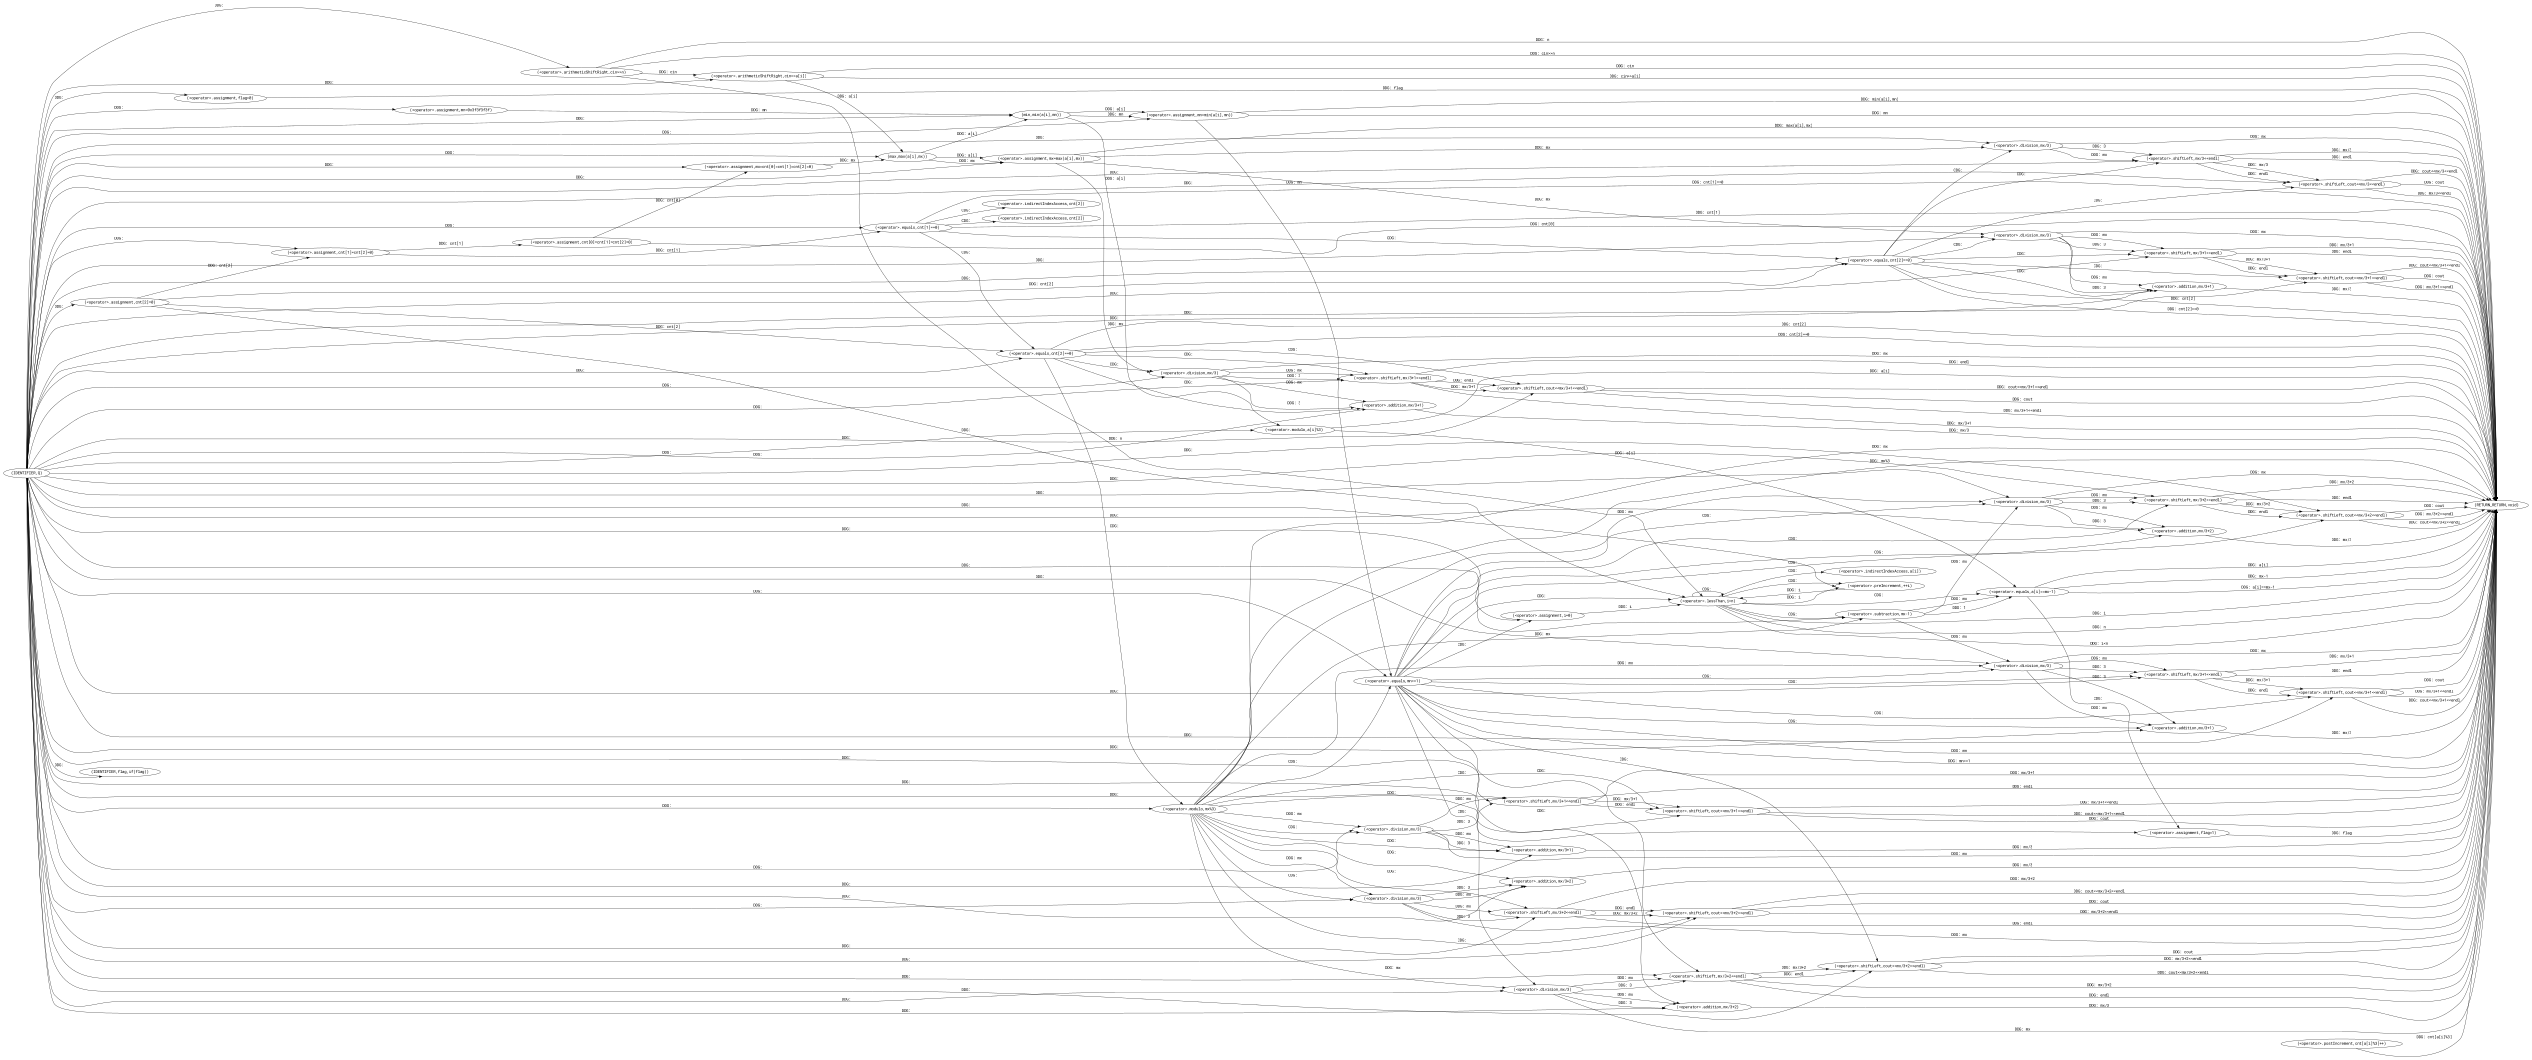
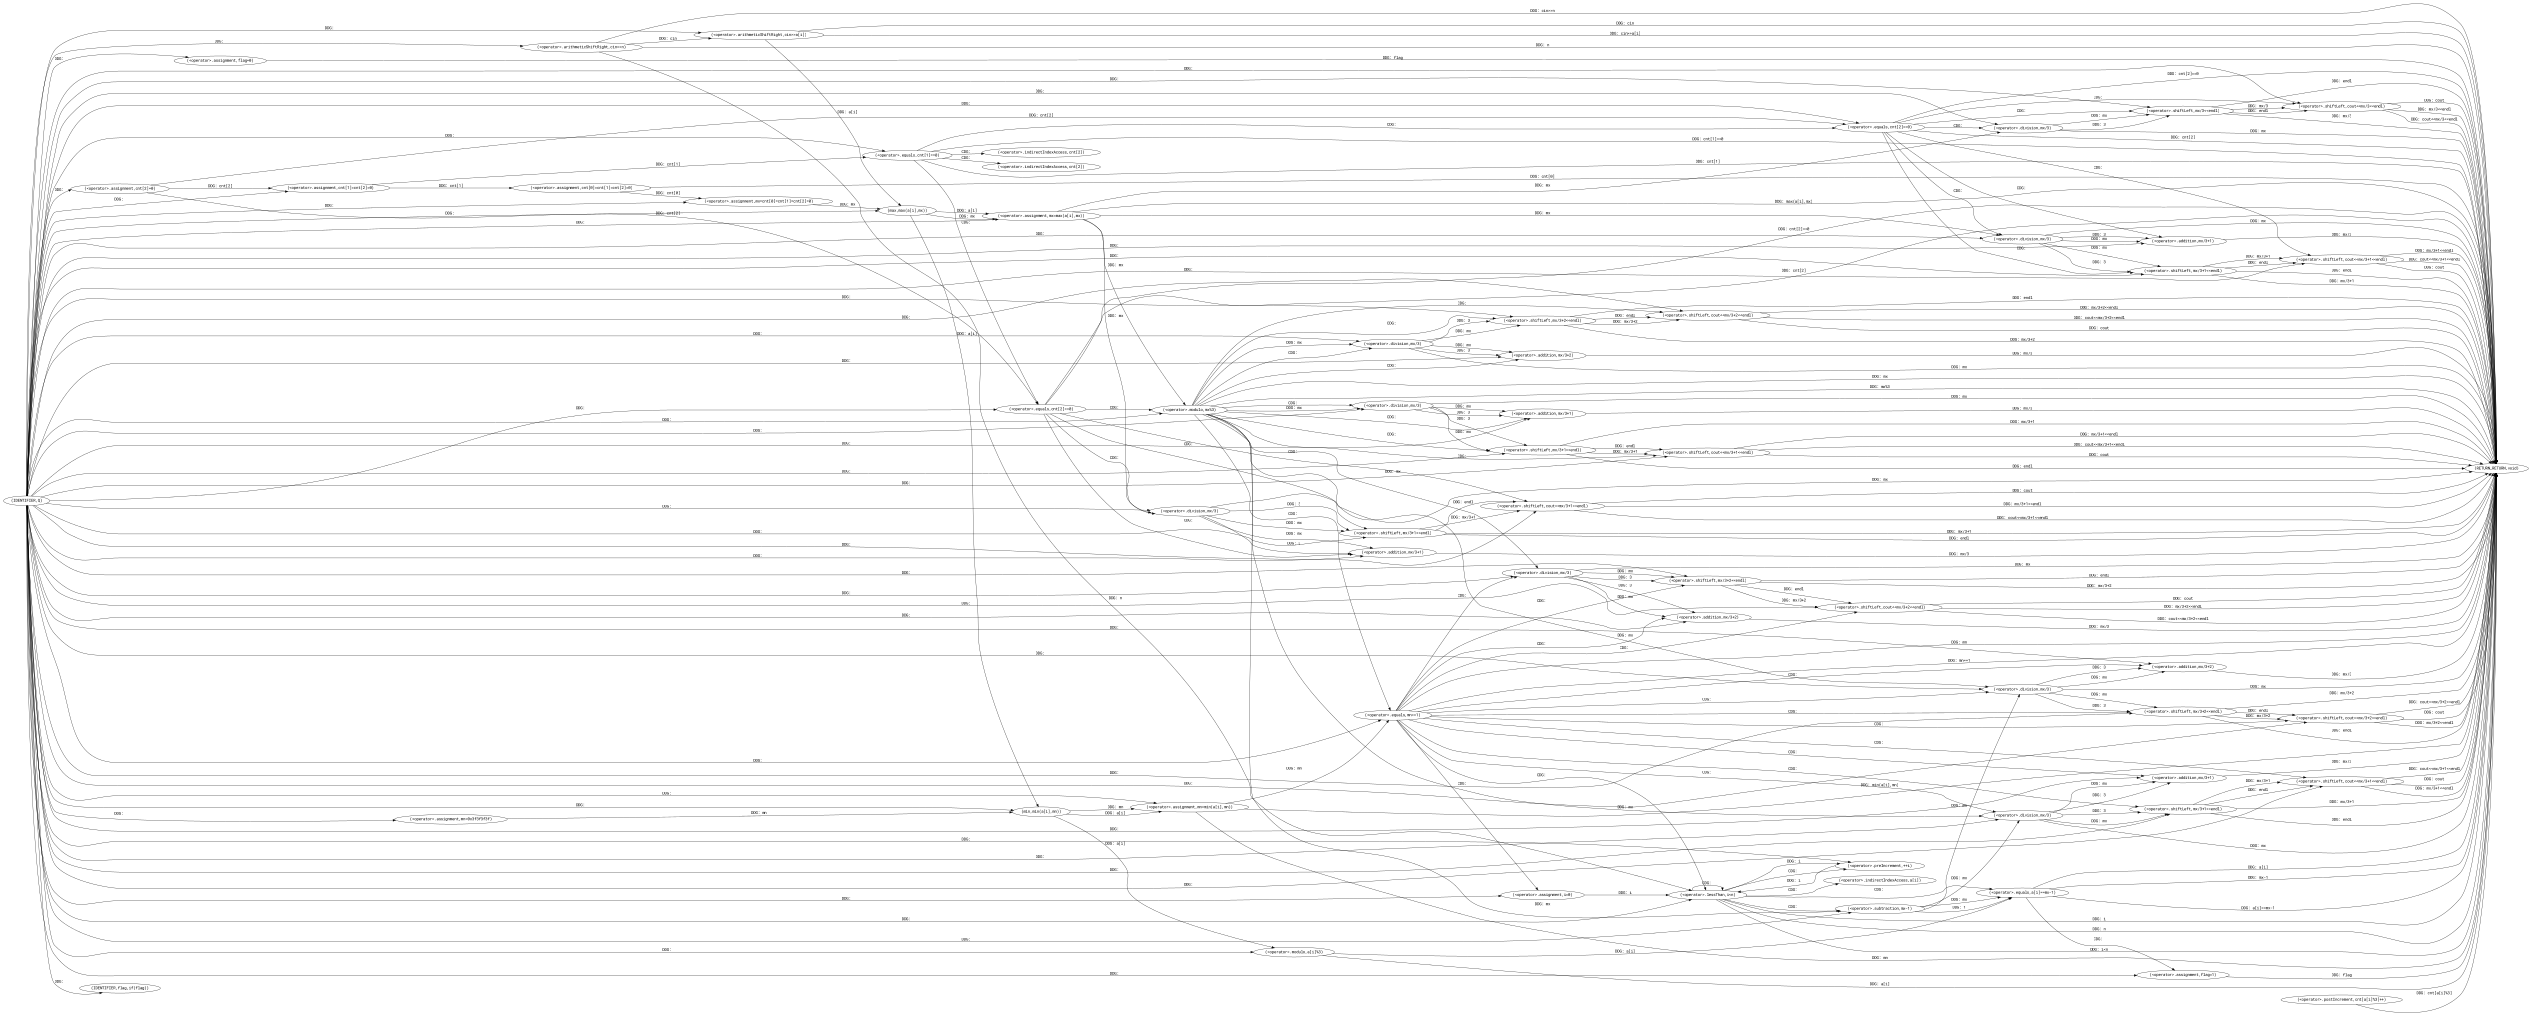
none -> (1125, 312)
(927, 425) -> (670, 921)
